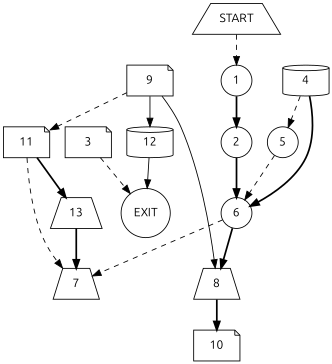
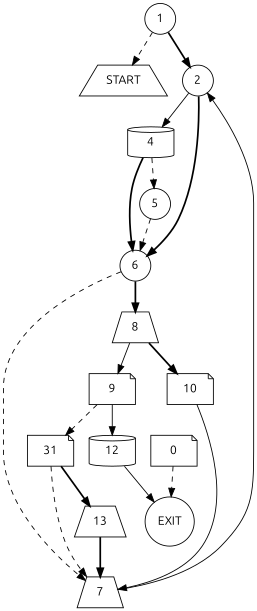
(237, 45) -> (145, 45)
none -> (178, 107)
(27, 142) -> (51, 451)
(88, 142) -> (174, 451)
(197, 175) -> (125, 354)
none -> (254, 380)
none -> (213, 519)
